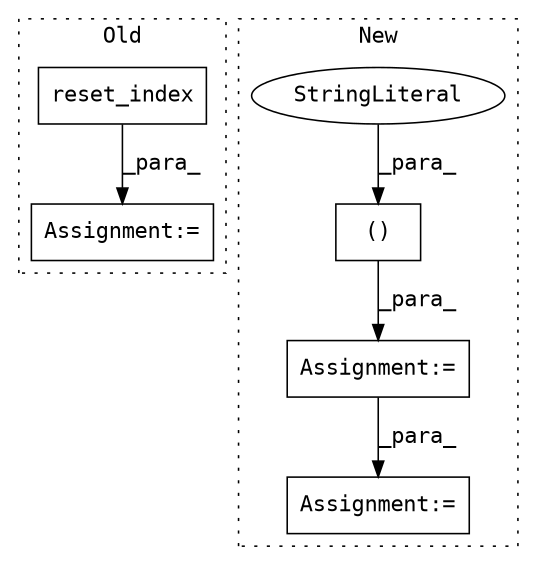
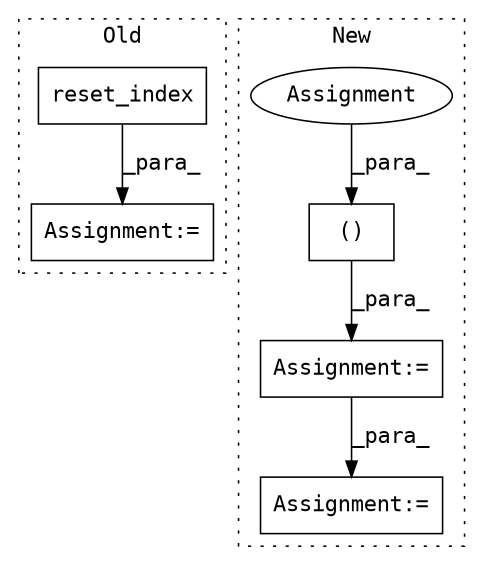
(378, 96) -> (352, 96)
